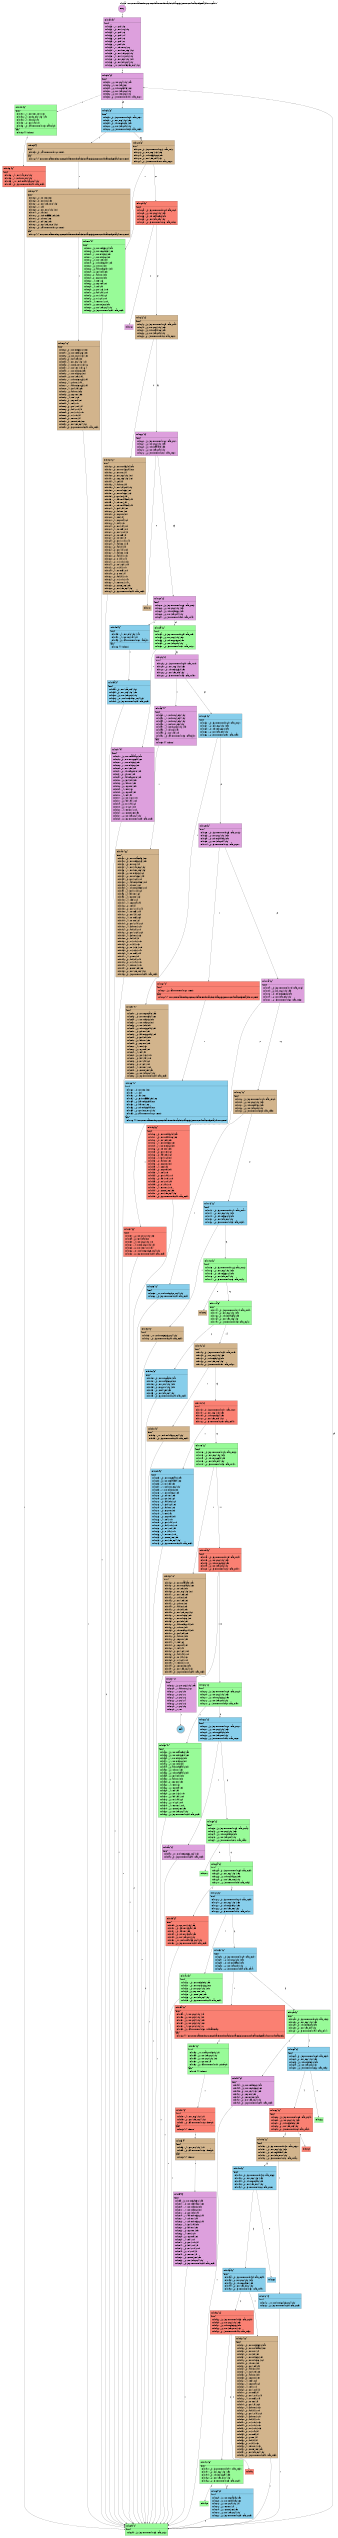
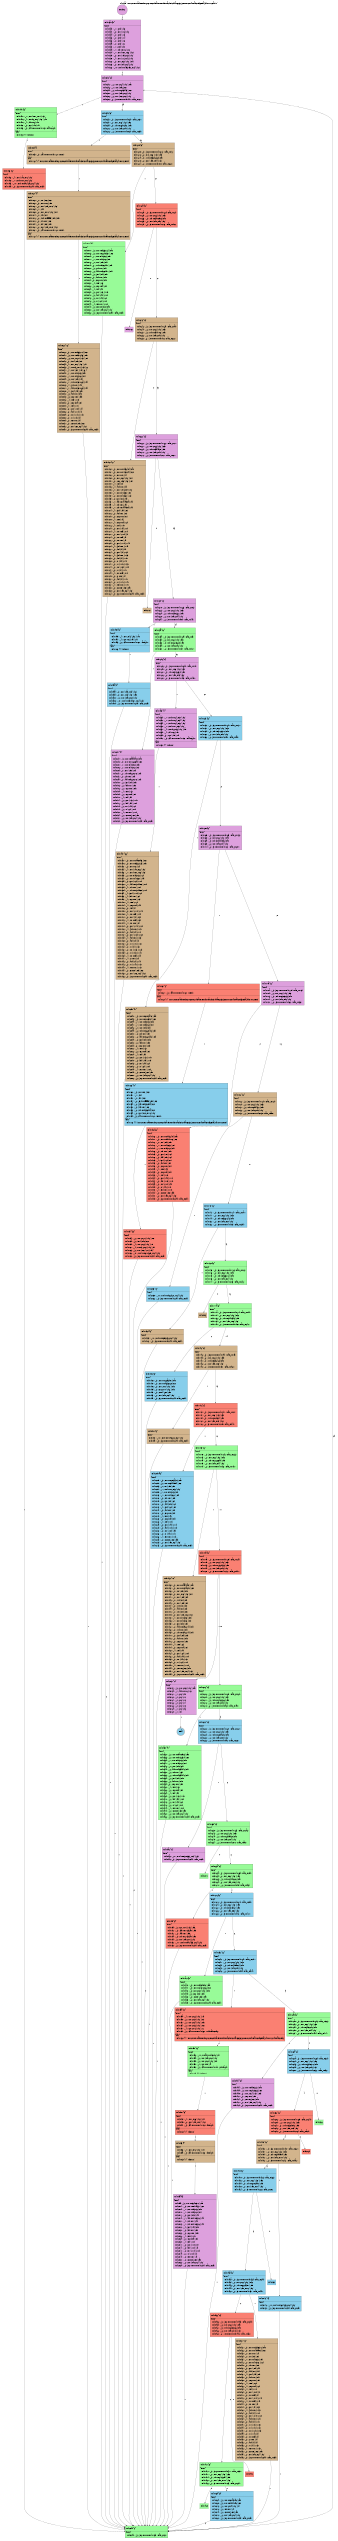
(122, 9) -> (122, 10)
